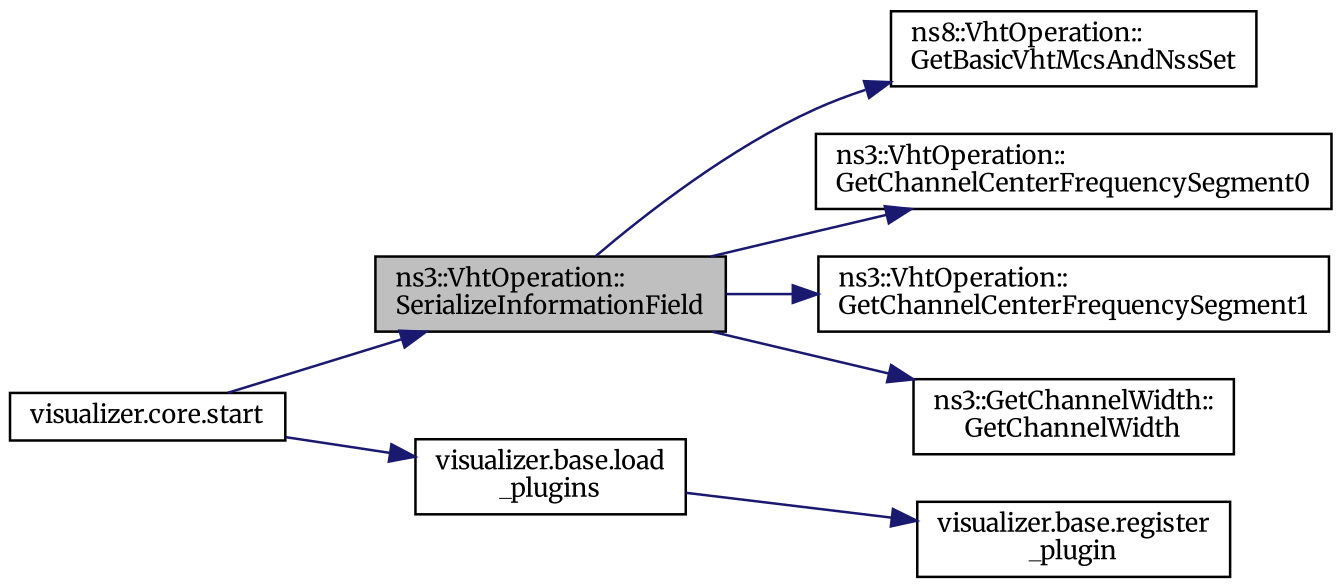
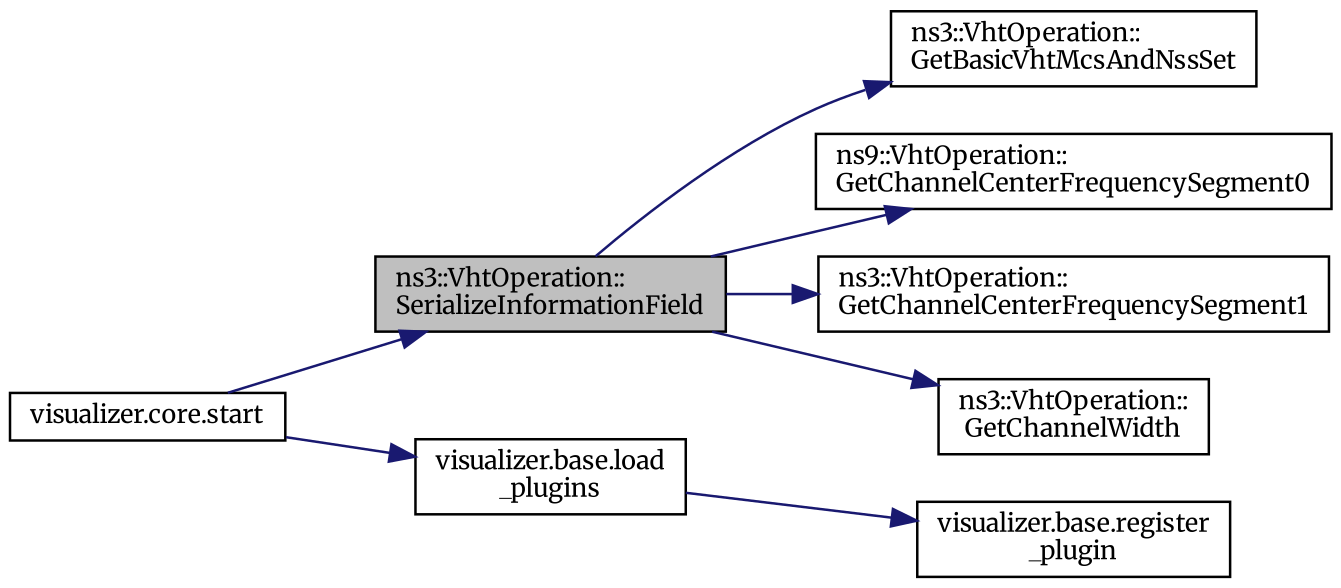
(1074, 49) -> (1074, 49)
(1074, 171) -> (1074, 171)
(1074, 417) -> (1074, 417)
